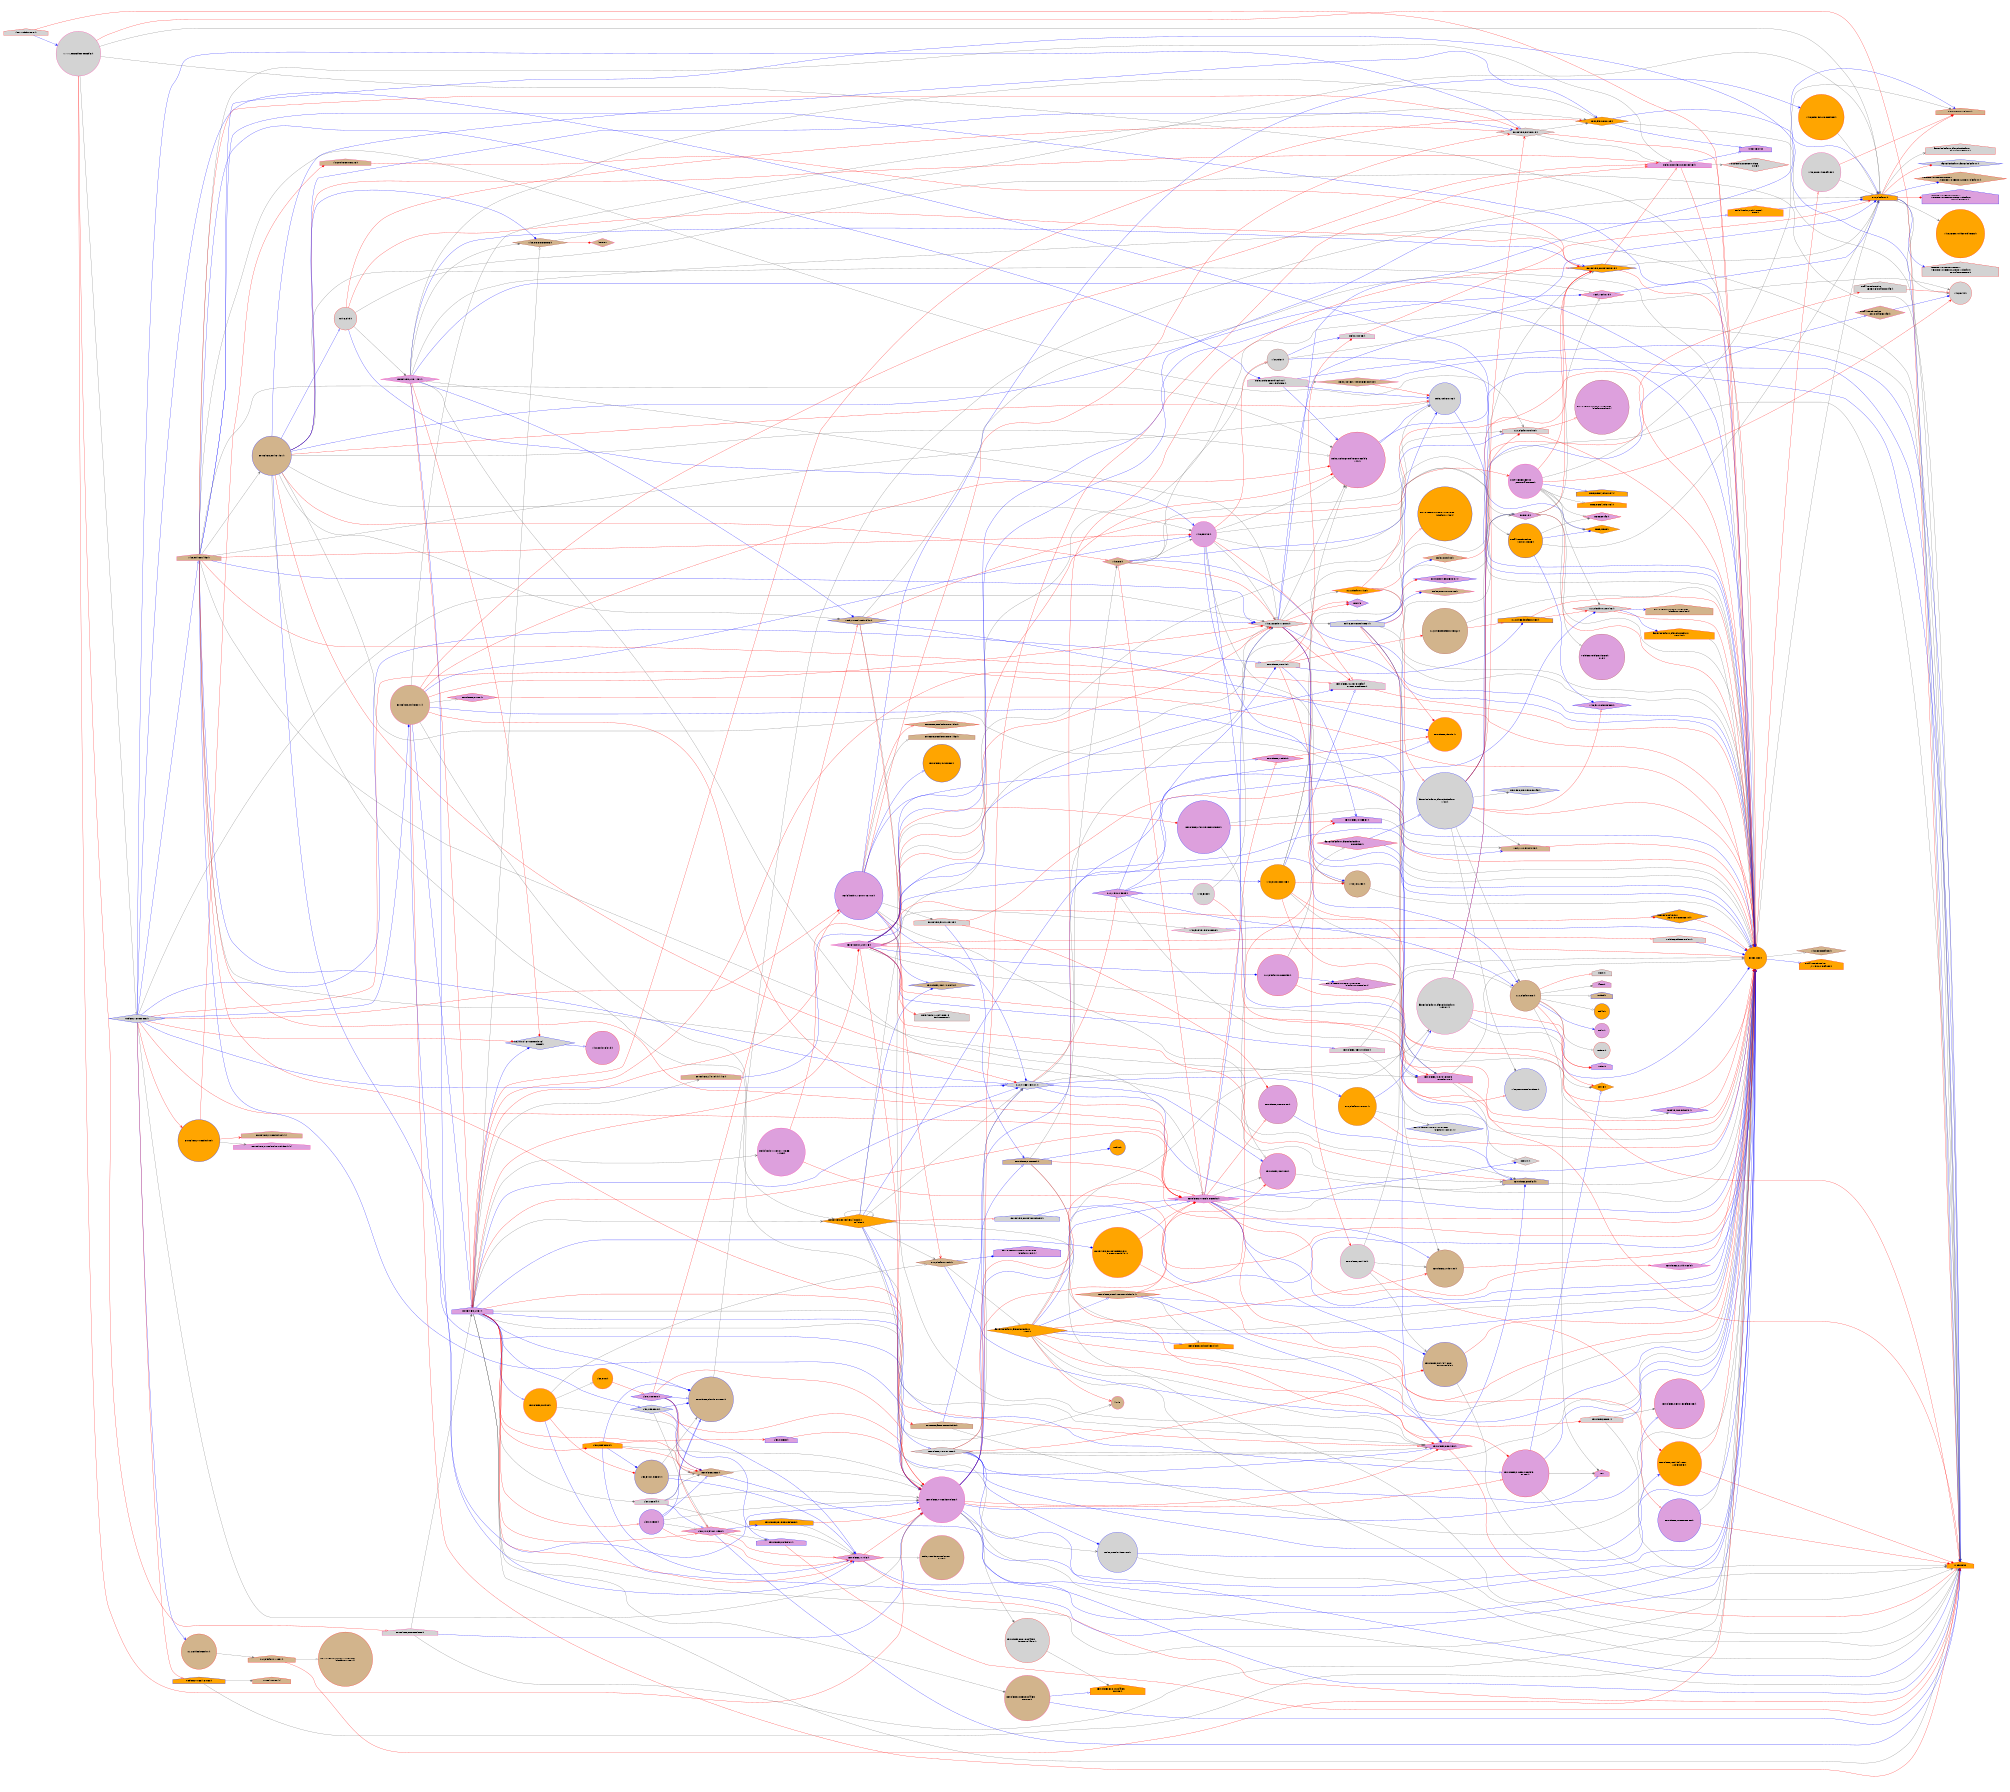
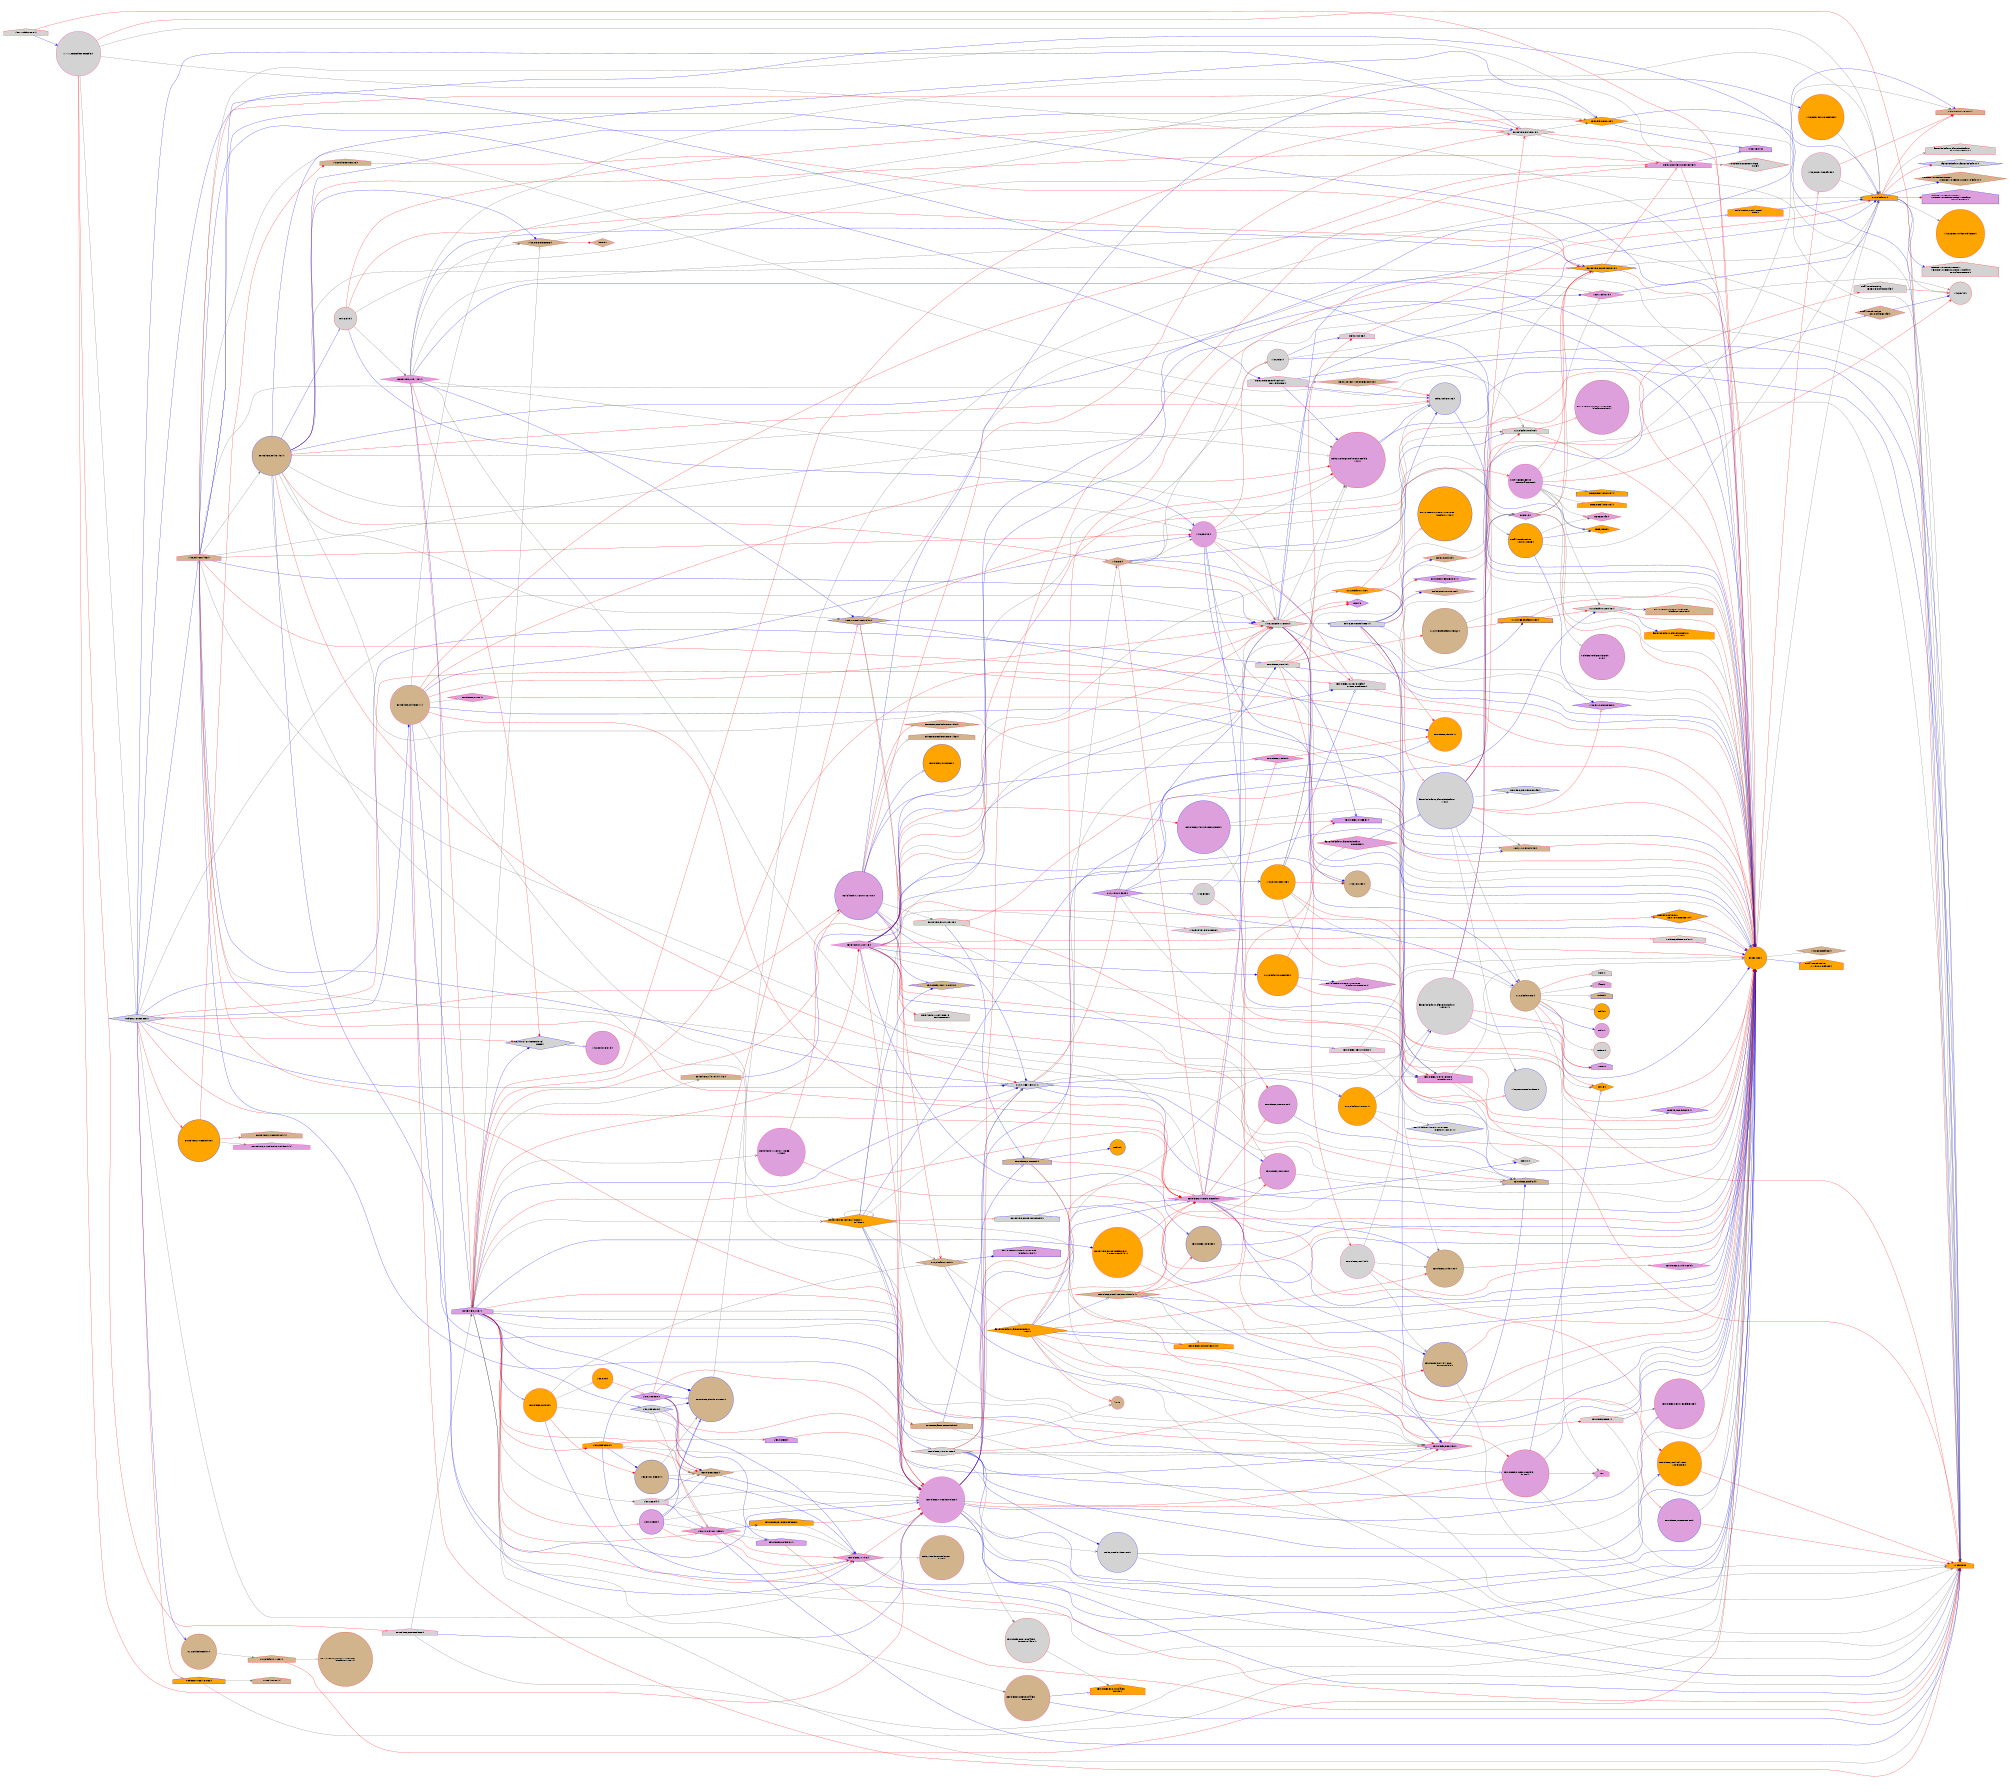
(1278, 975) -> (1278, 975)
none -> (1204, 1244)
(1666, 1611) -> none
